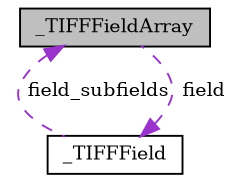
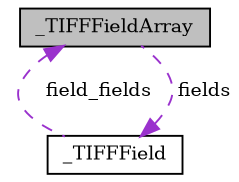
(96, 91) -> (96, 91)
(202, 91) -> (202, 91)
